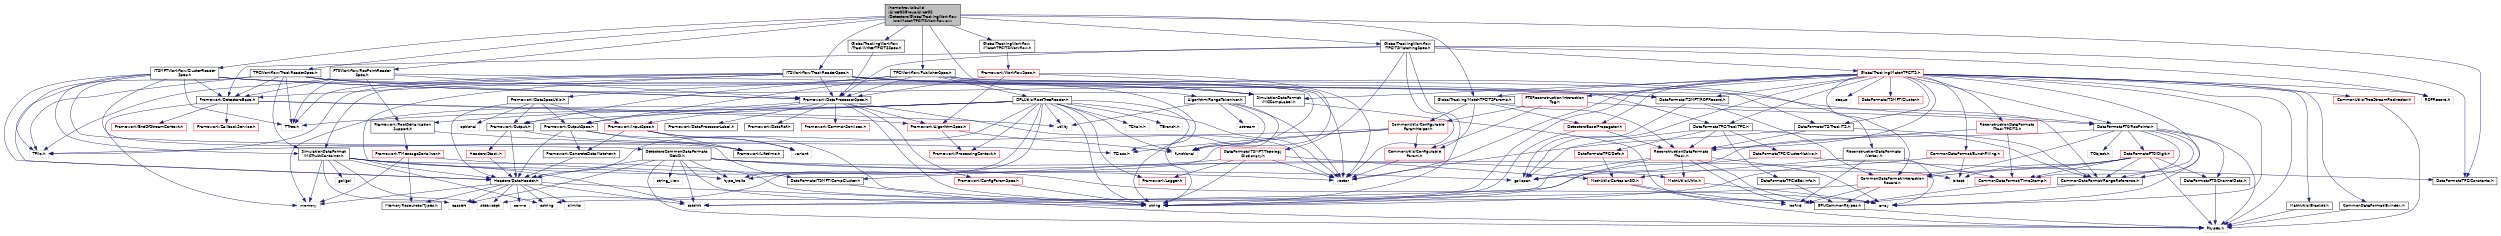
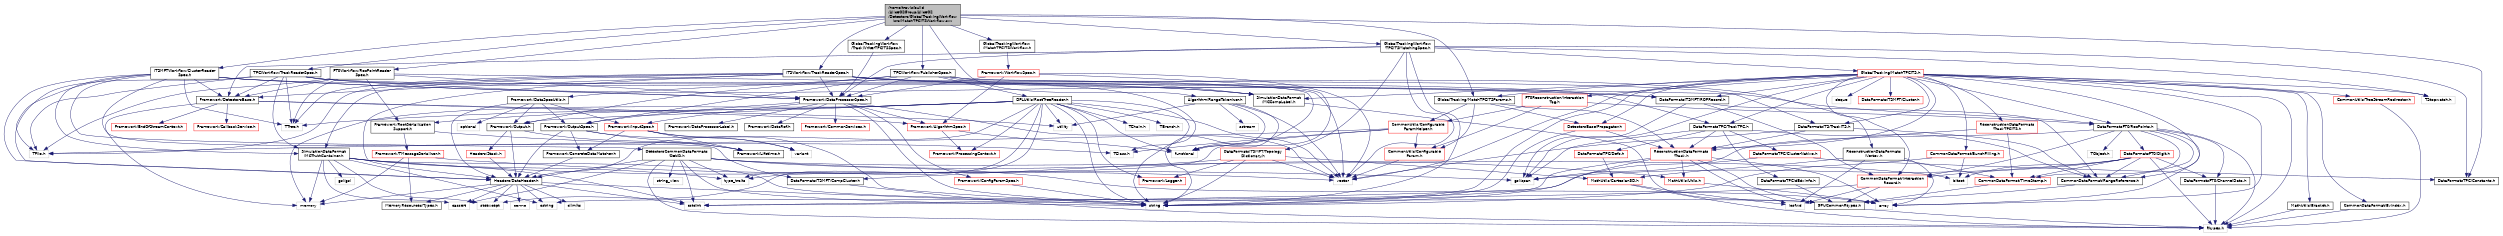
(2438, 100) -> (2438, 100)
